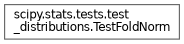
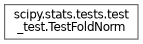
(92, 22) -> (71, 22)
